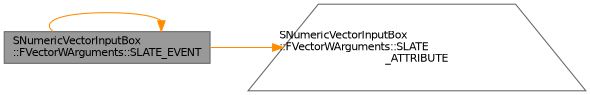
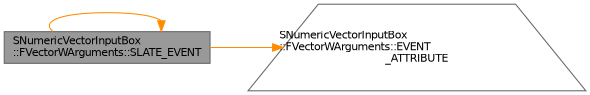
(417, 48) -> (417, 48)
